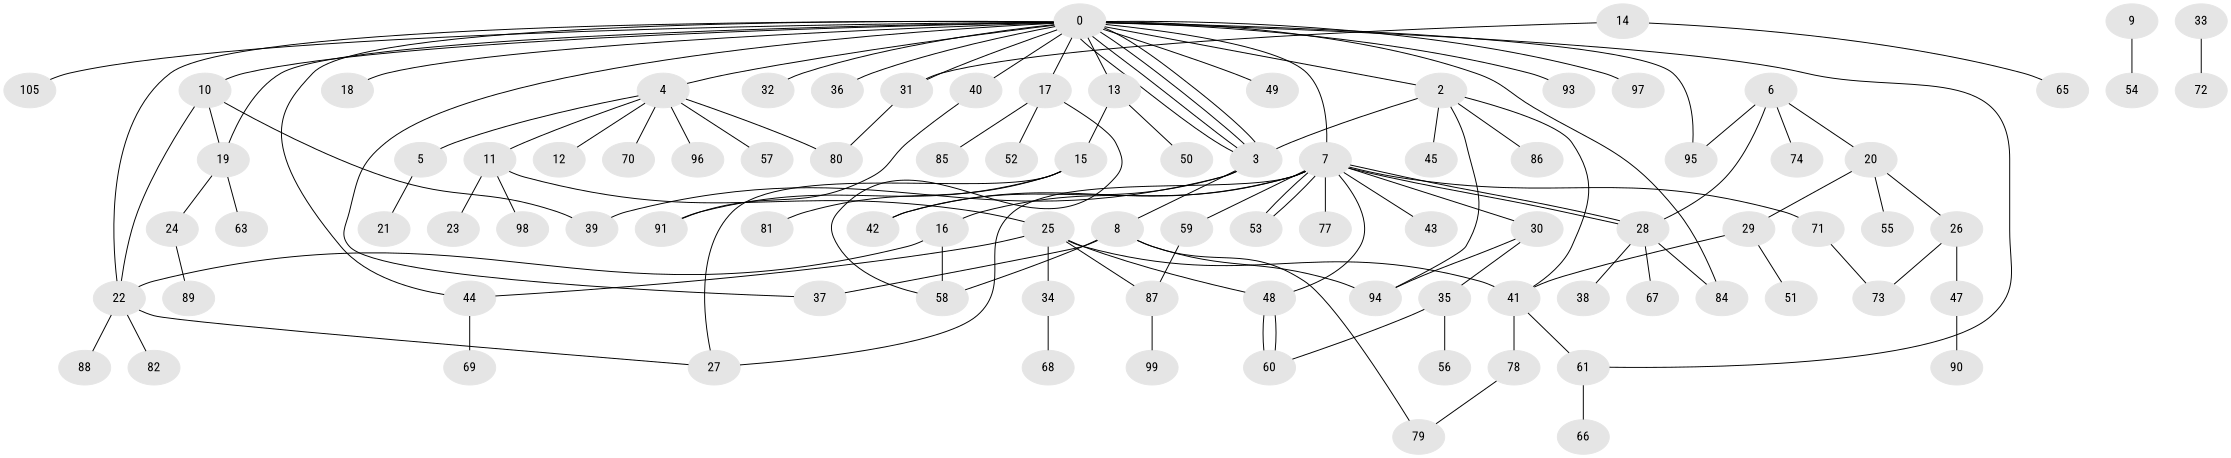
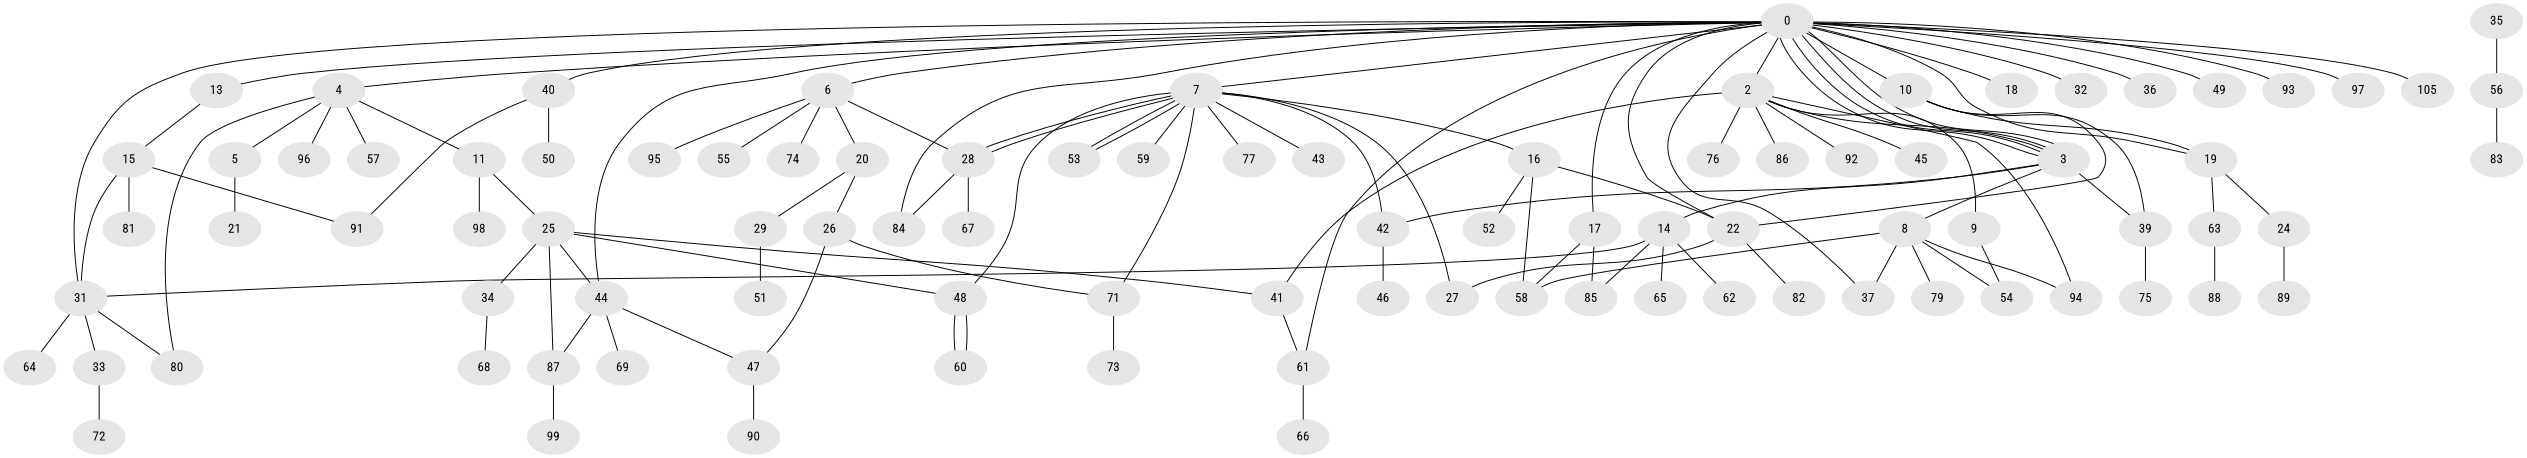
(1429, 35) -> (1146, 47)
(1029, 125) -> (1512, 194)
(1151, 125) -> (549, 125)
none -> (1960, 147)
(559, 160) -> none
(629, 160) -> none
none -> (1713, 160)
none -> (1852, 160)
none -> (2497, 160)
none -> (1860, 186)
(1879, 194) -> (776, 125)
(732, 213) -> (90, 225)
(453, 229) -> none
(1537, 229) -> none
none -> (1638, 254)
(1629, 259) -> none
(1169, 264) -> (577, 333)
(1918, 264) -> (1004, 281)
none -> (1956, 264)
none -> (1383, 298)
(1583, 298) -> none
none -> (1730, 298)
none -> (2145, 298)
none -> (90, 333)
(102, 333) -> (2215, 264)
none -> (678, 333)
(1362, 334) -> none
none -> (30, 368)
(1514, 368) -> none
